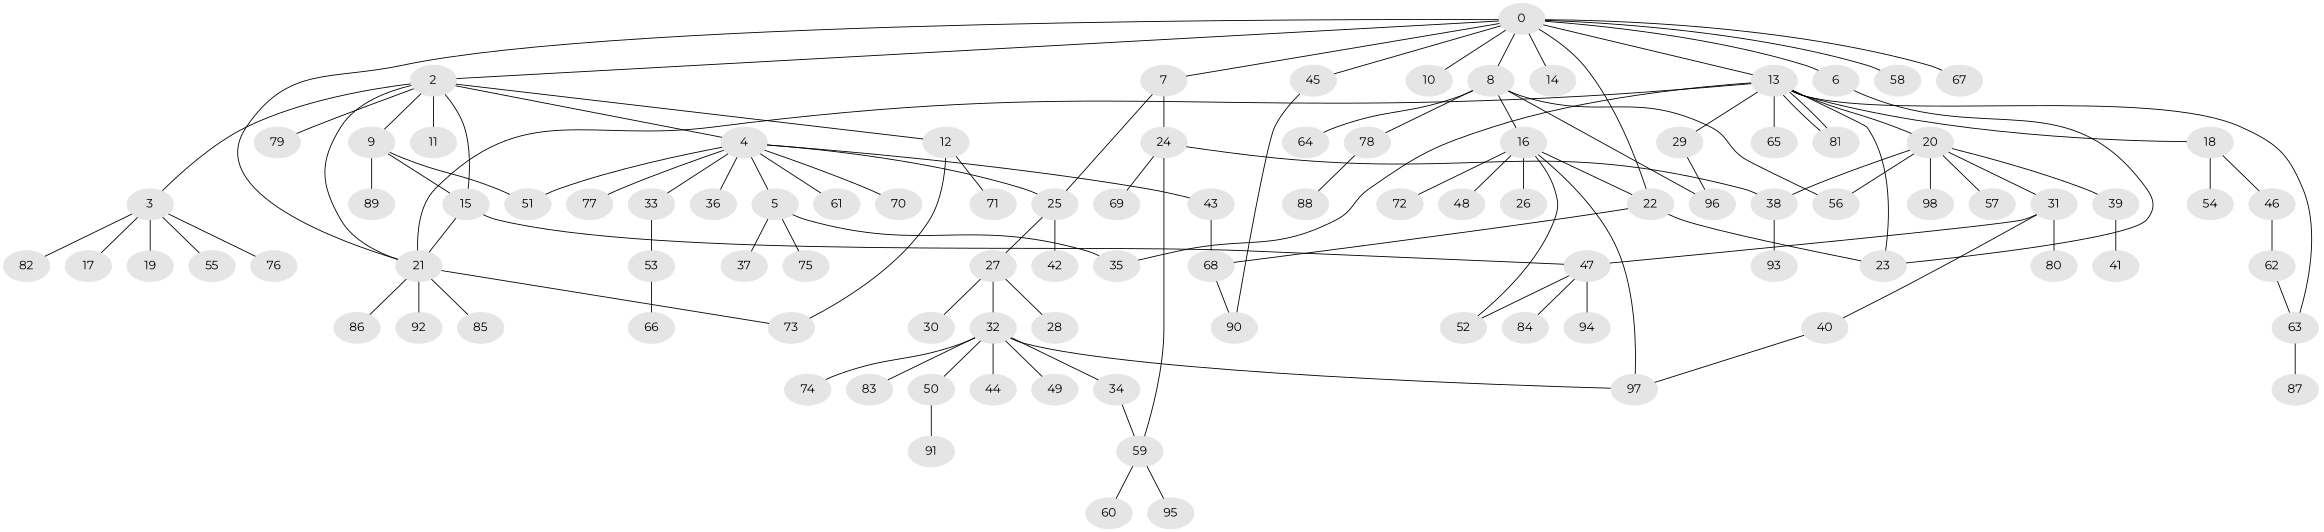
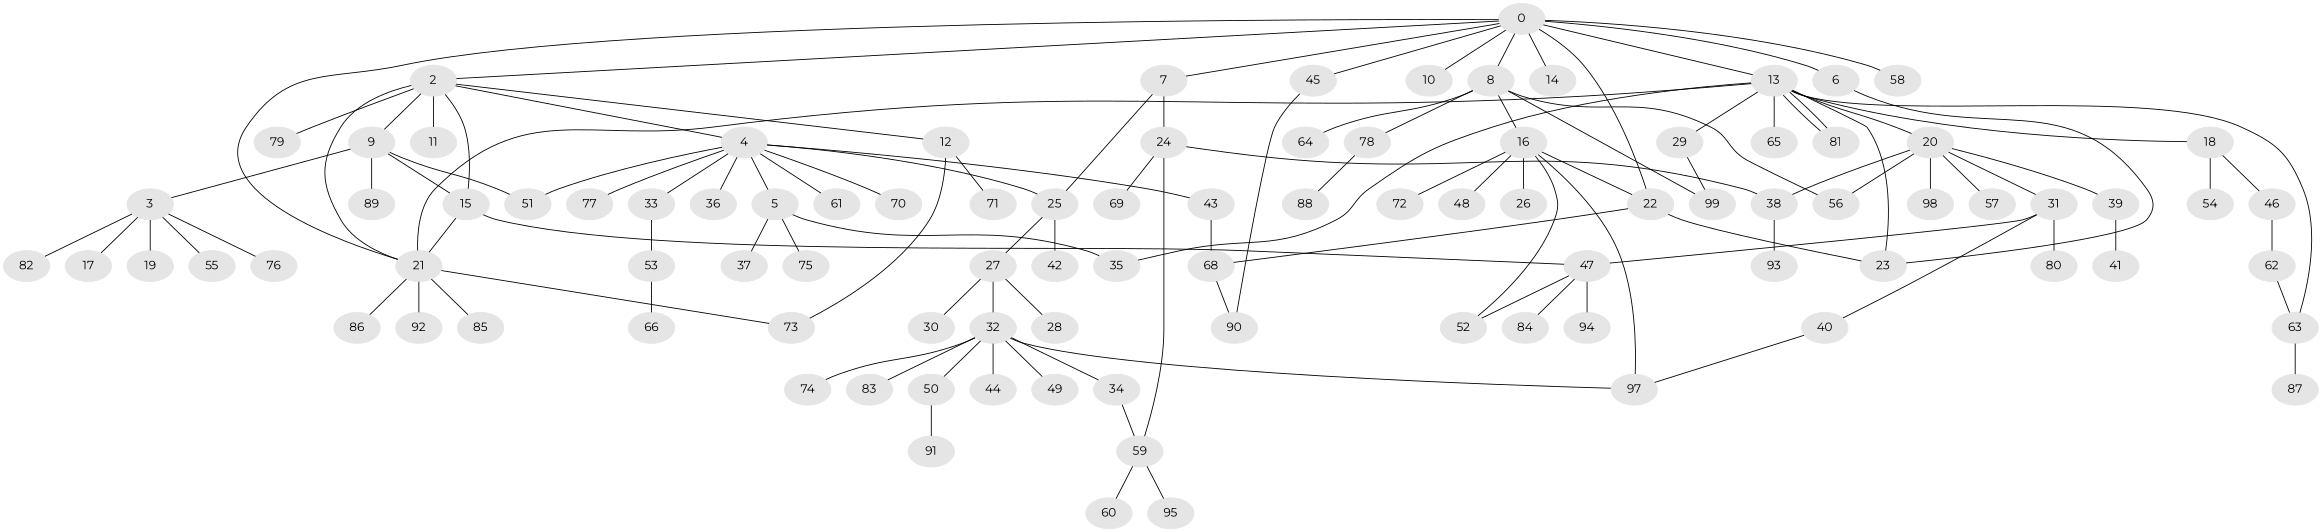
(1960, 81) -> none
(276, 115) -> (261, 173)
(1712, 204) -> (1712, 204)
